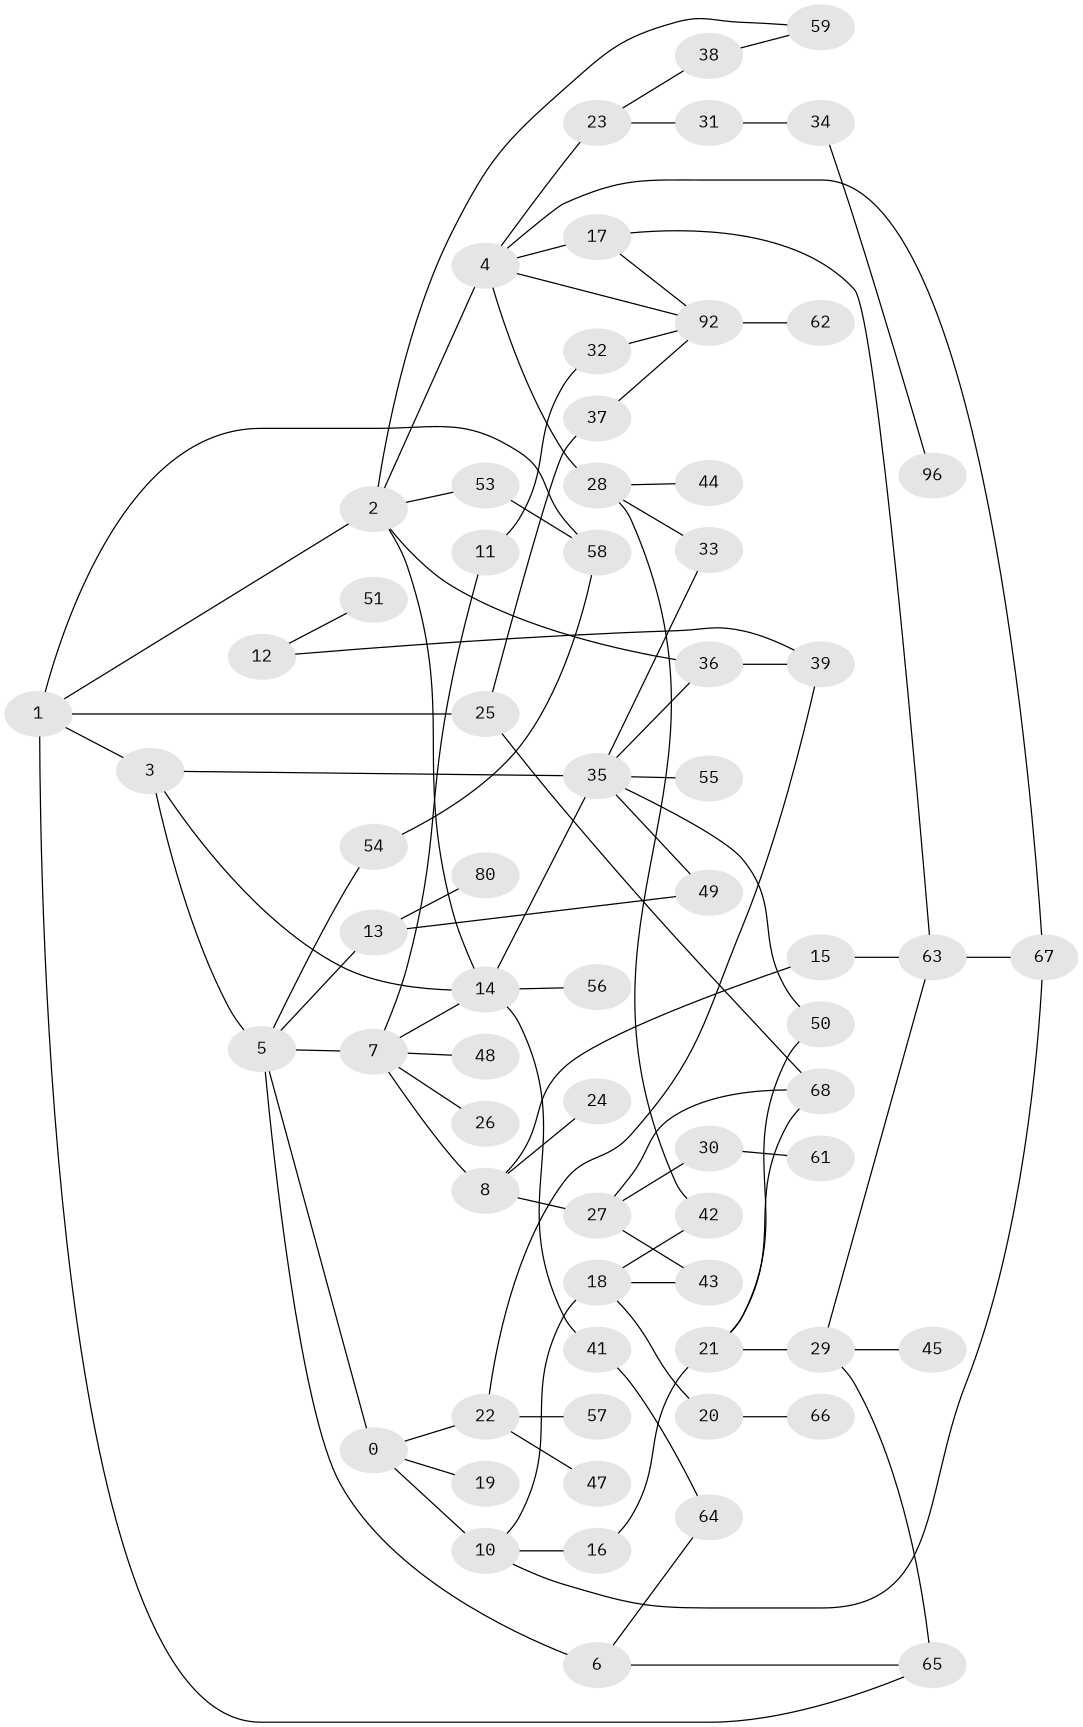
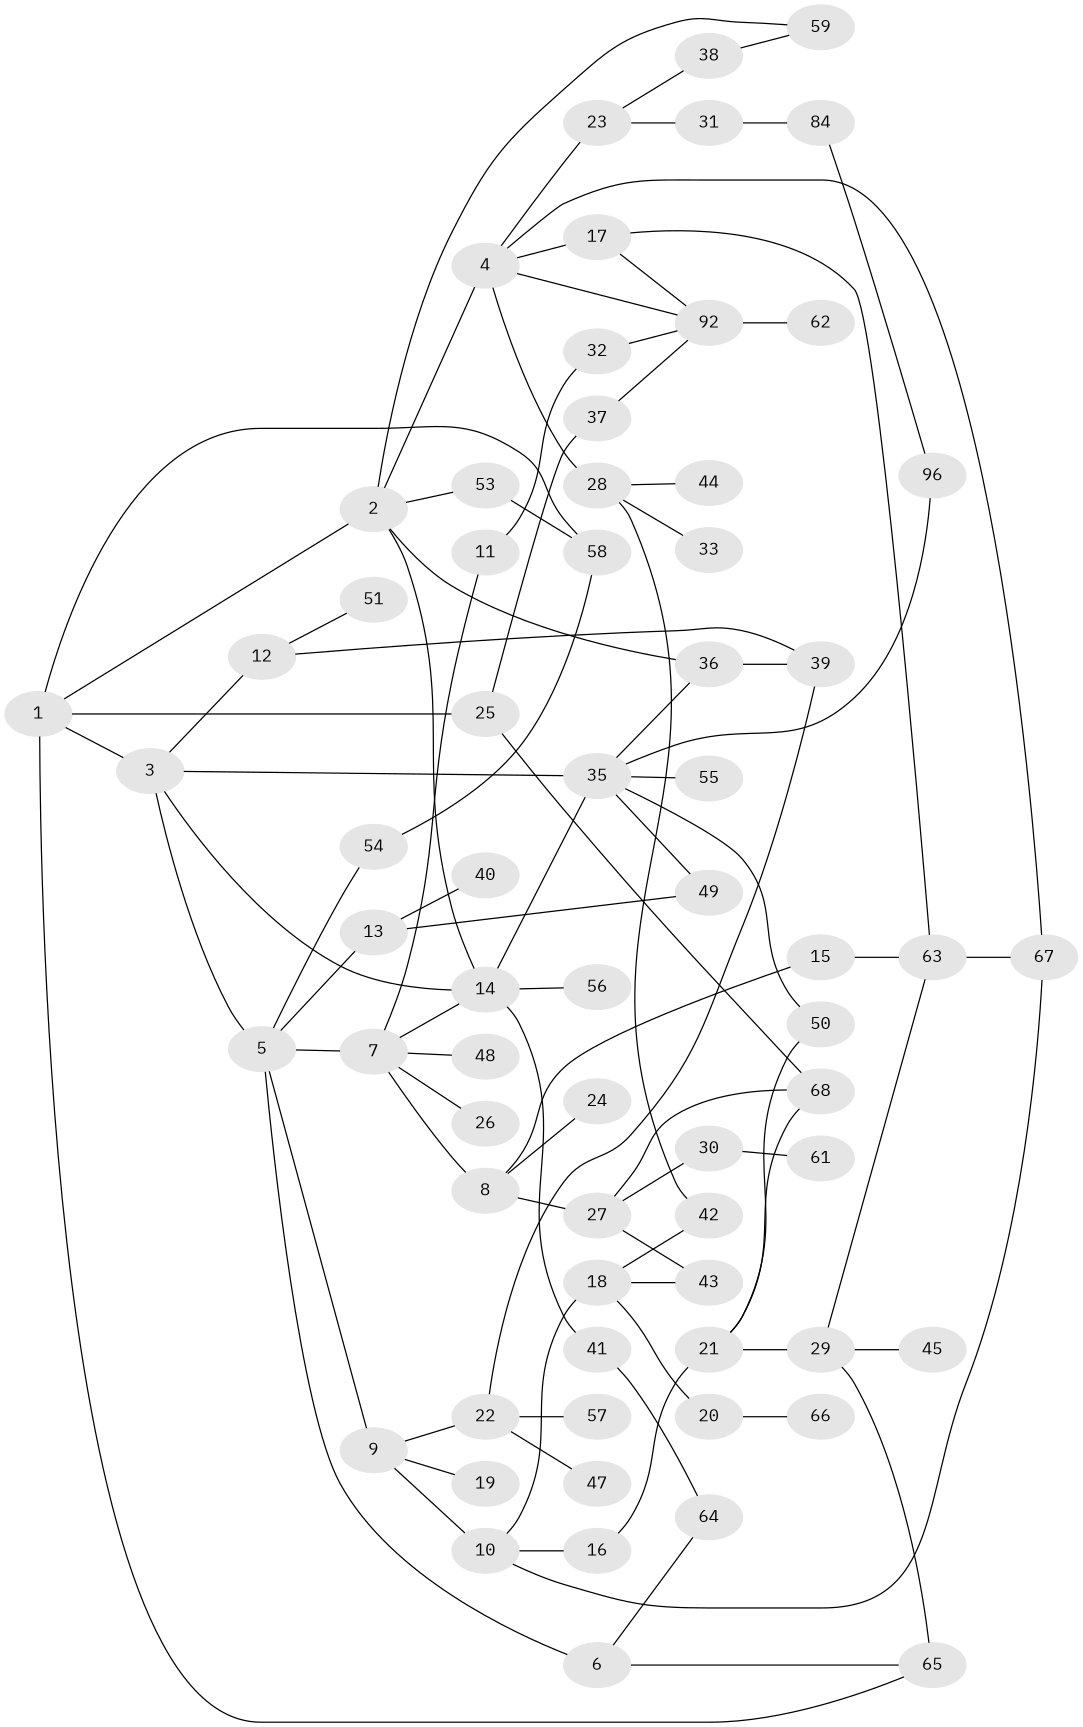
(821, 123) -> (821, 123)
(651, 668) -> (845, 705)
none -> (199, 721)
(485, 875) -> (485, 875)
(374, 1450) -> (374, 1450)
